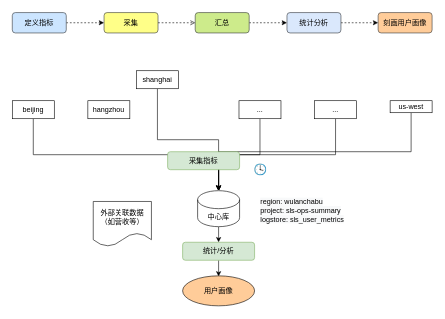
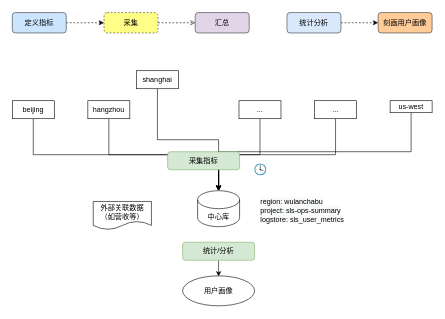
(131, 23) -> (131, 23)
(222, 23) -> (222, 23)
(281, 23) -> none
none -> (109, 136)
(122, 224) -> (122, 215)
(219, 232) -> none
(219, 291) -> (219, 291)
